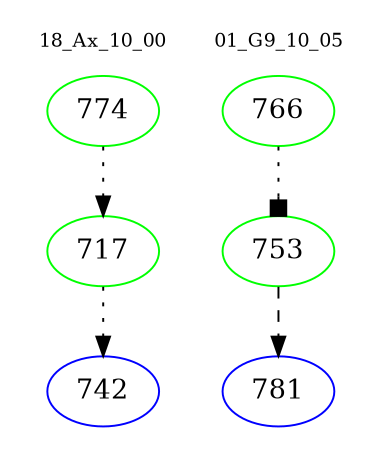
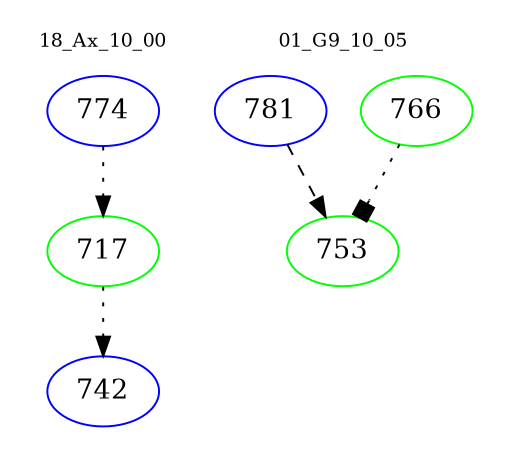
(103, 111) -> (103, 111)
(278, 312) -> (302, 172)
